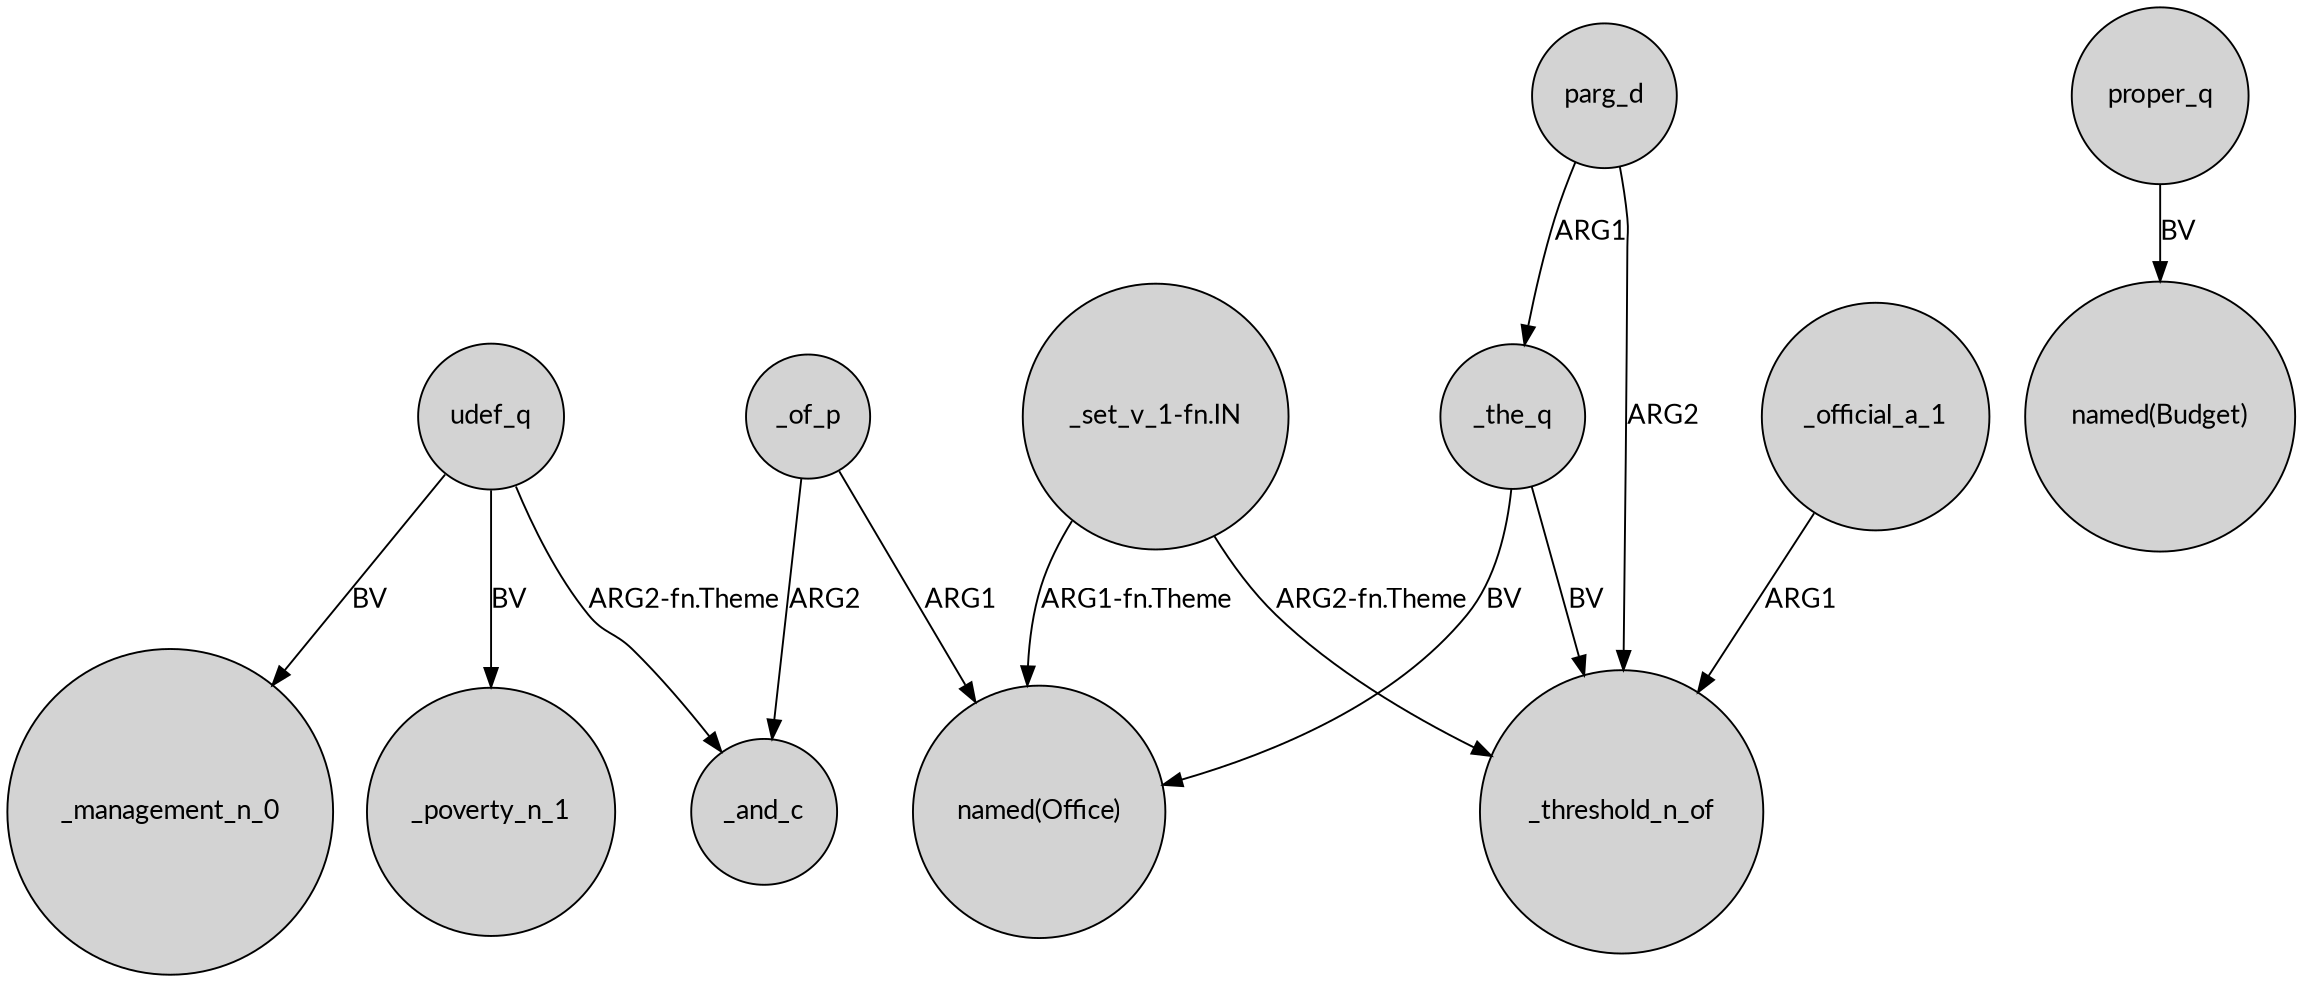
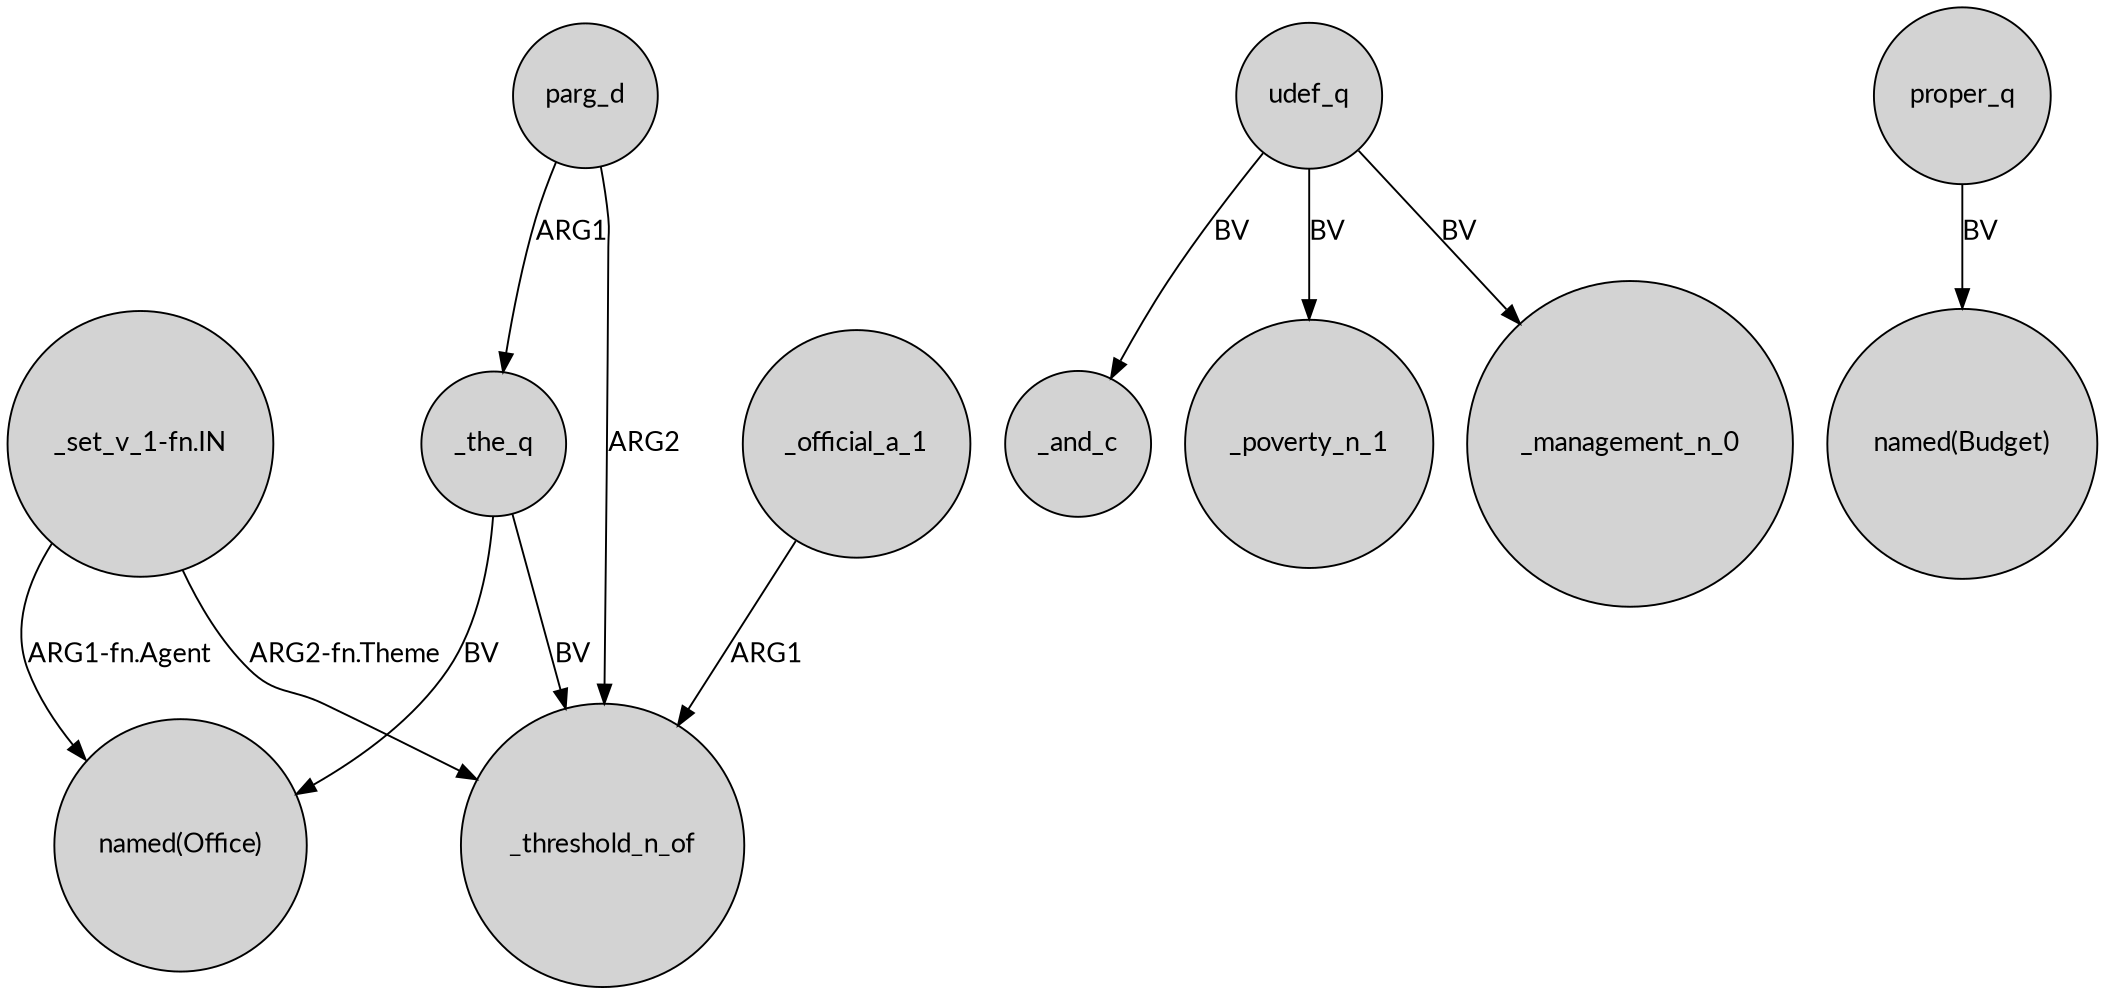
(808, 417) -> none
(684, 601) -> (1232, 233)
(1137, 601) -> (120, 655)
